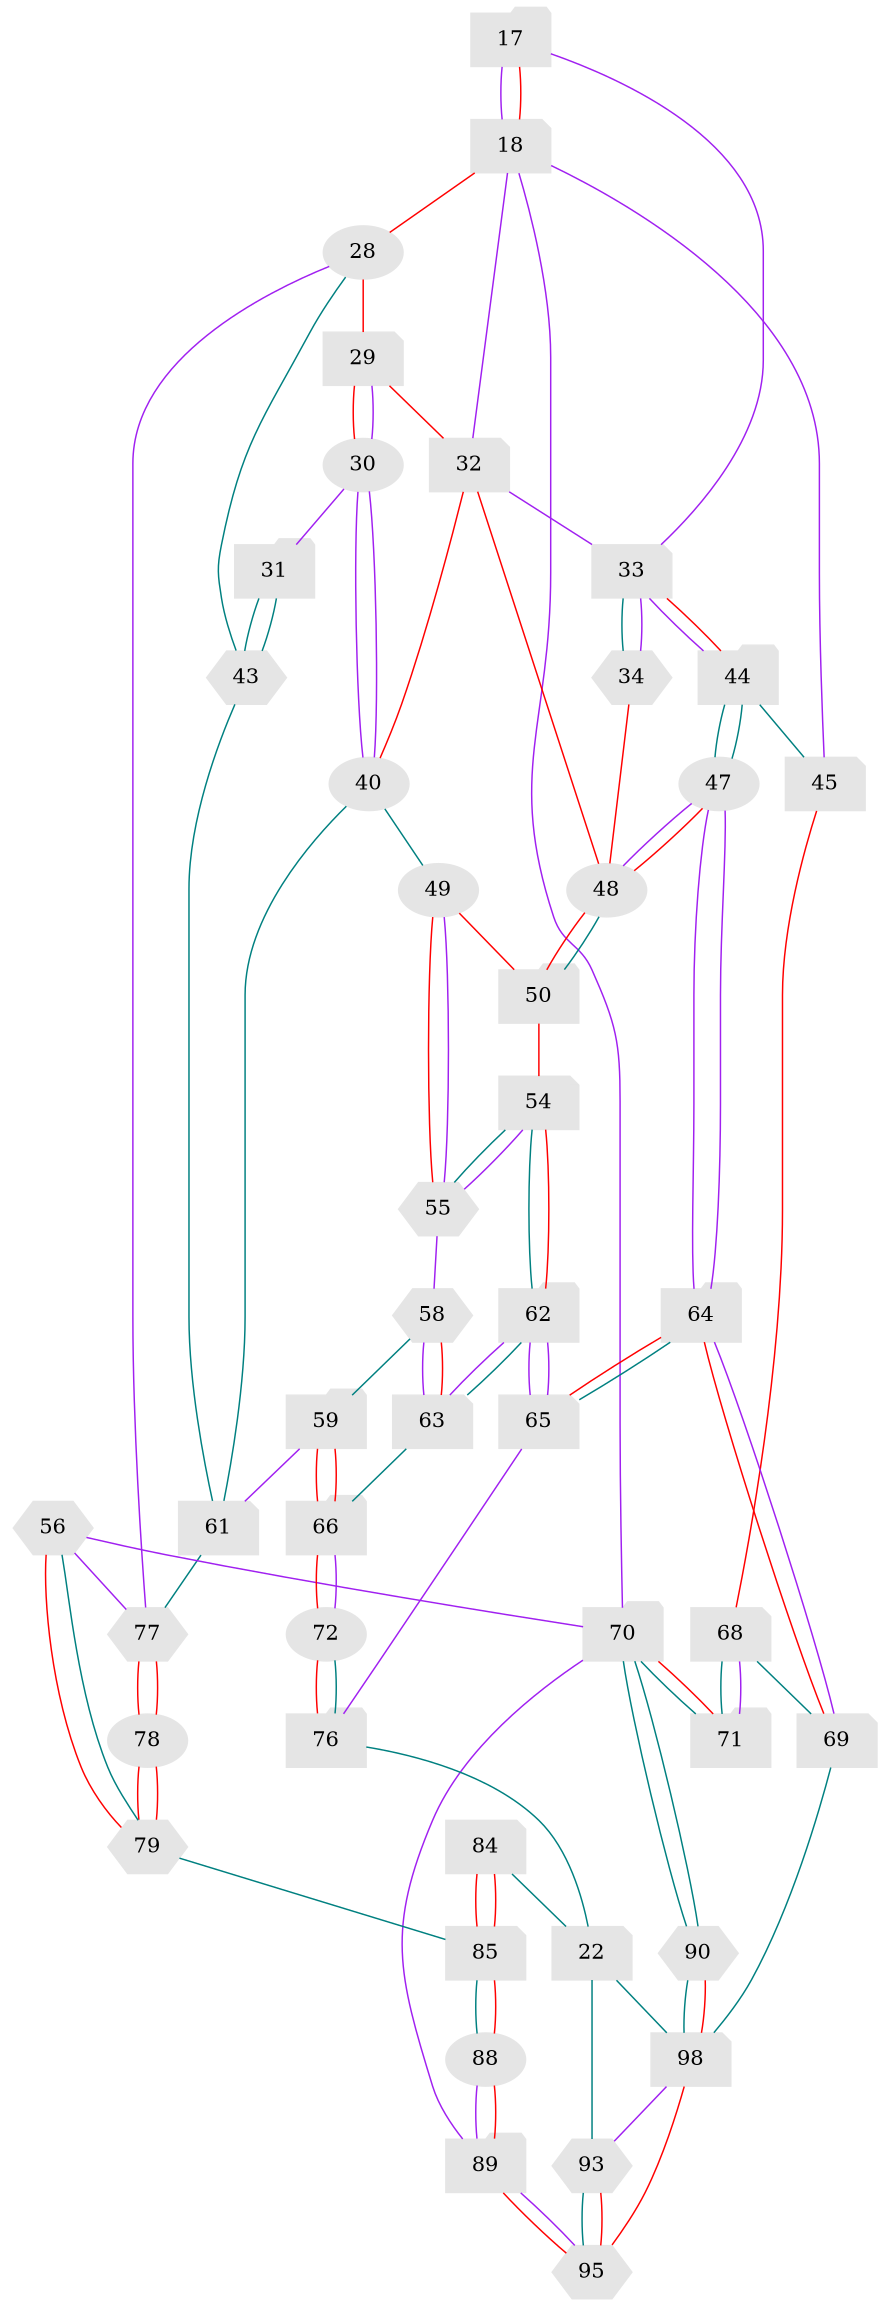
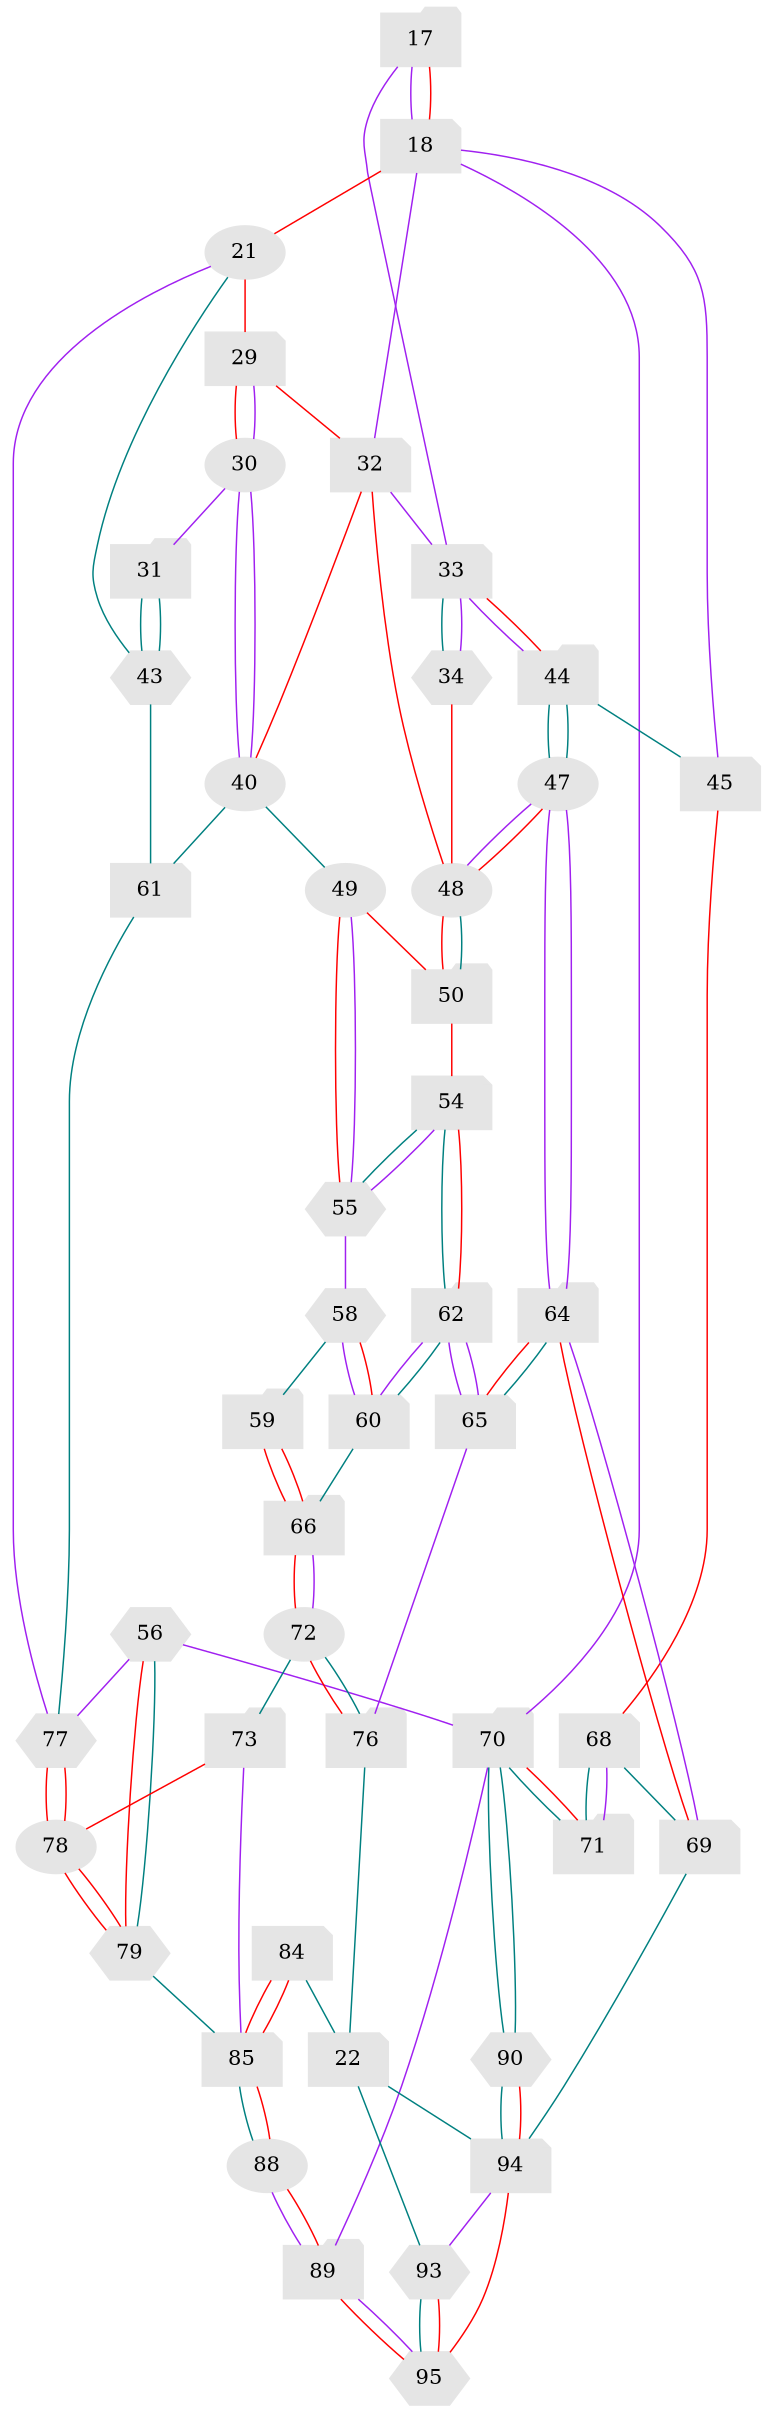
(363, 252) -> (245, 252)
(433, 1422) -> (369, 1422)
(272, 1475) -> none
none -> (245, 1741)
(691, 2060) -> (511, 2166)
